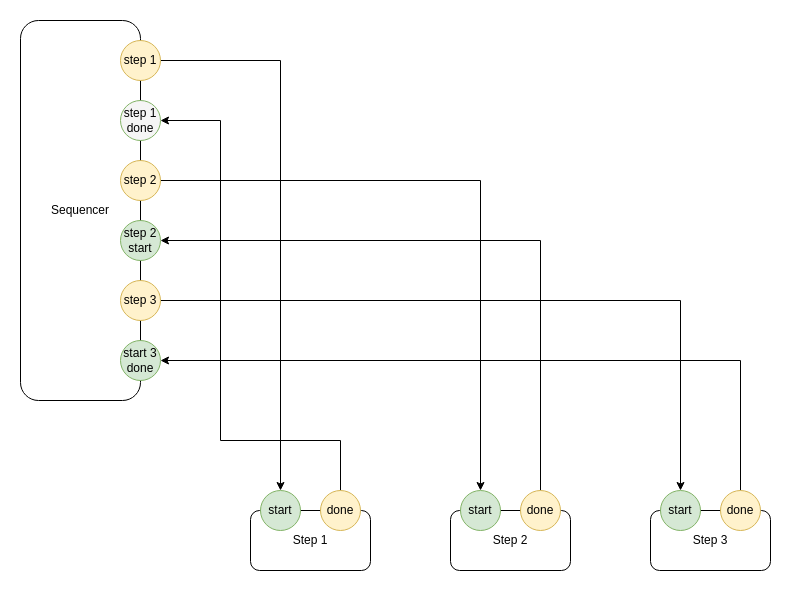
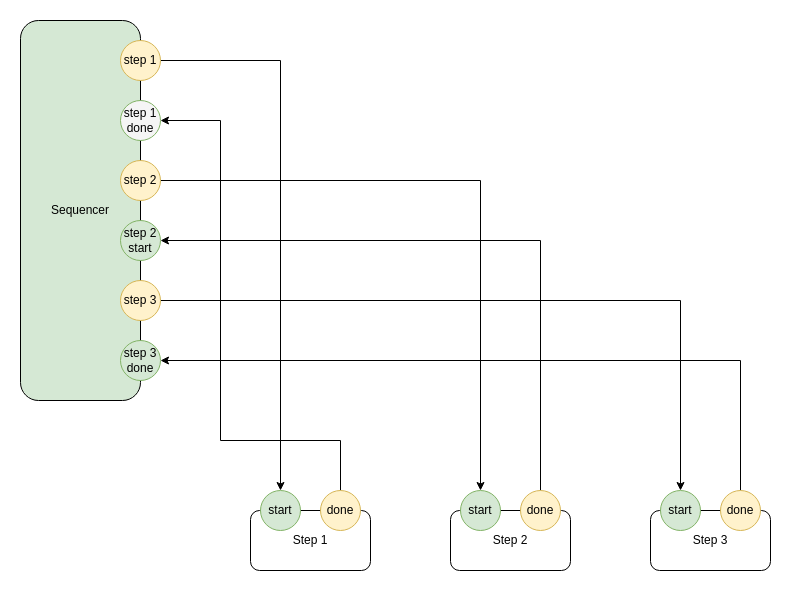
(81, 211) -> (81, 211)
(141, 361) -> (141, 361)
